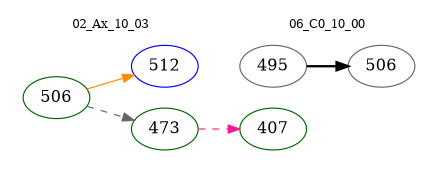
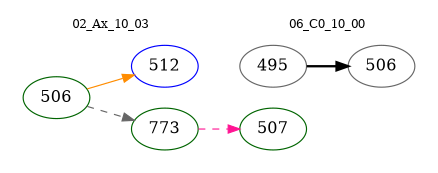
(165, 129) -> (165, 129)
(273, 129) -> (273, 129)
